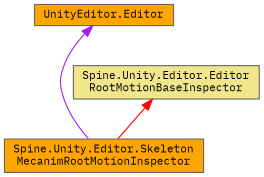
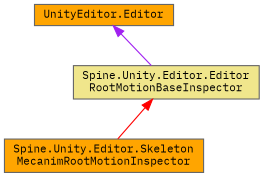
(61, 87) -> (136, 50)
